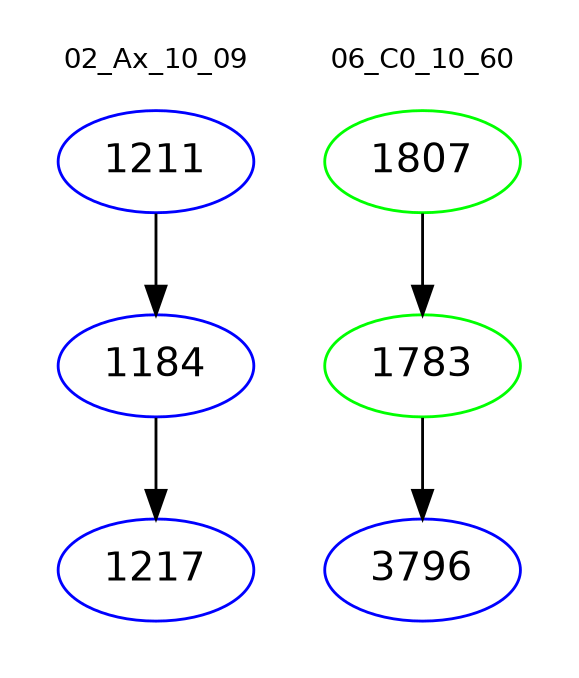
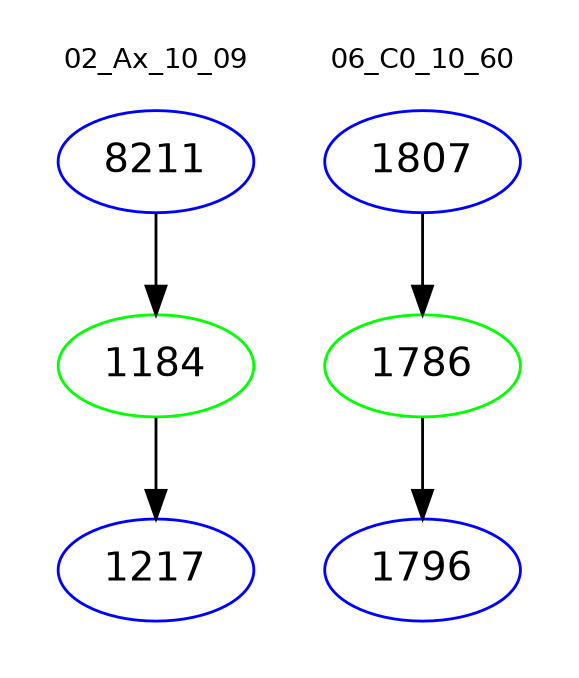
(156, 162) -> (156, 162)
(423, 162) -> (423, 162)
(156, 366) -> (156, 366)
(423, 366) -> (423, 366)
(423, 570) -> (423, 570)
